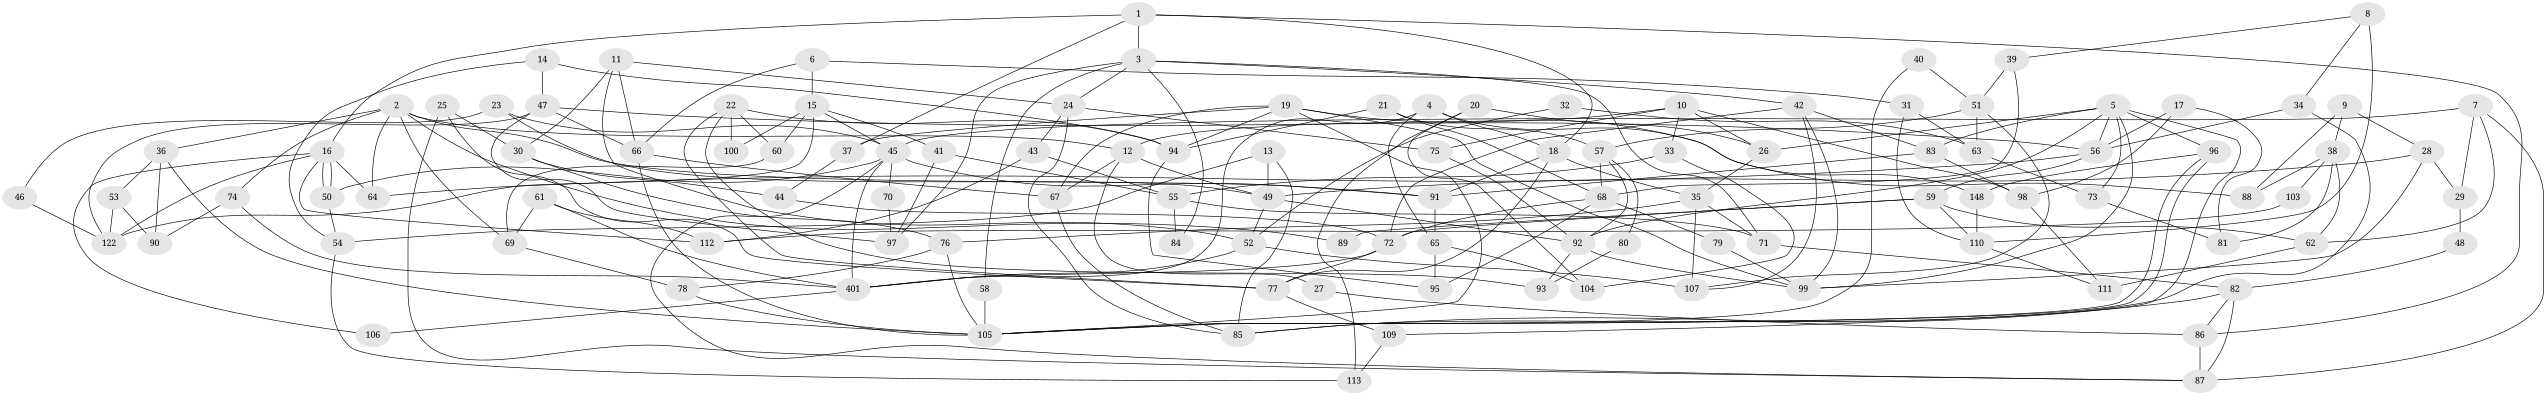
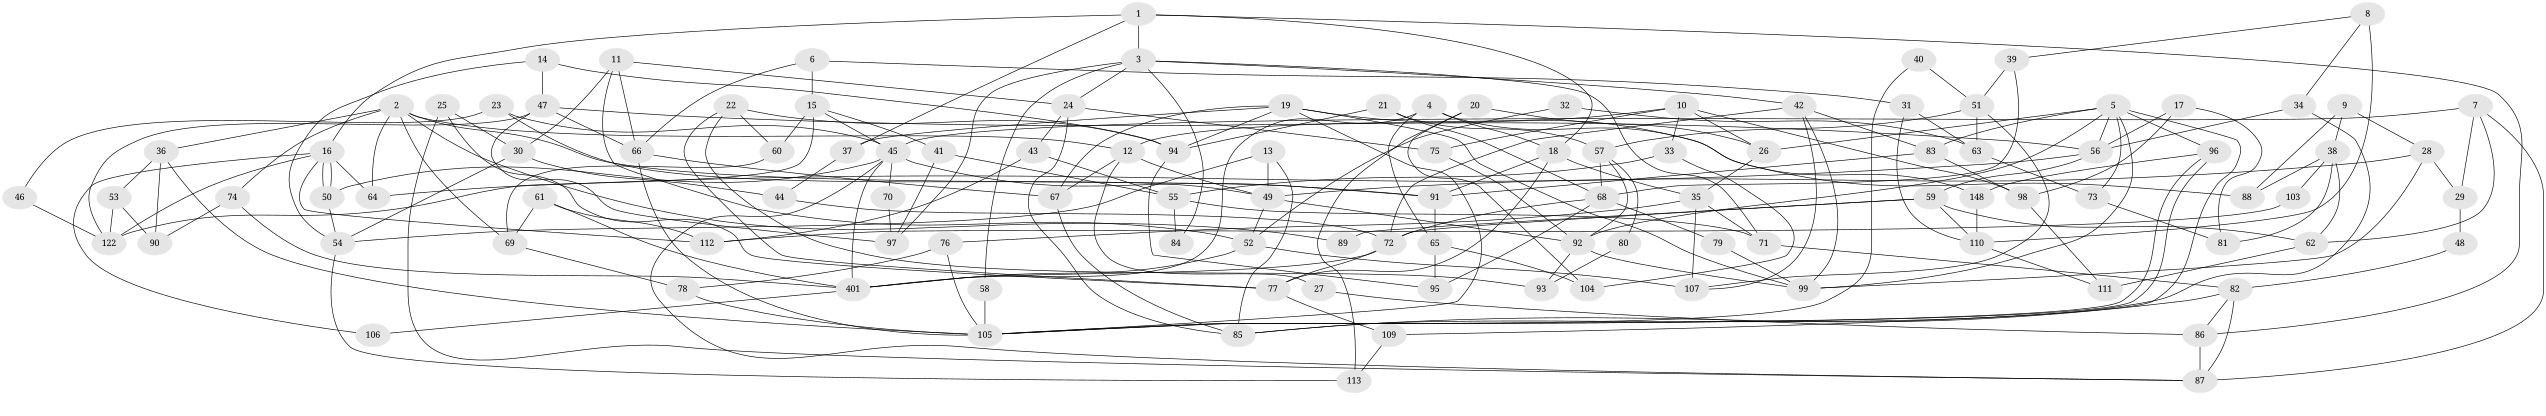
(731, 152) -> none
(719, 210) -> (428, 198)
